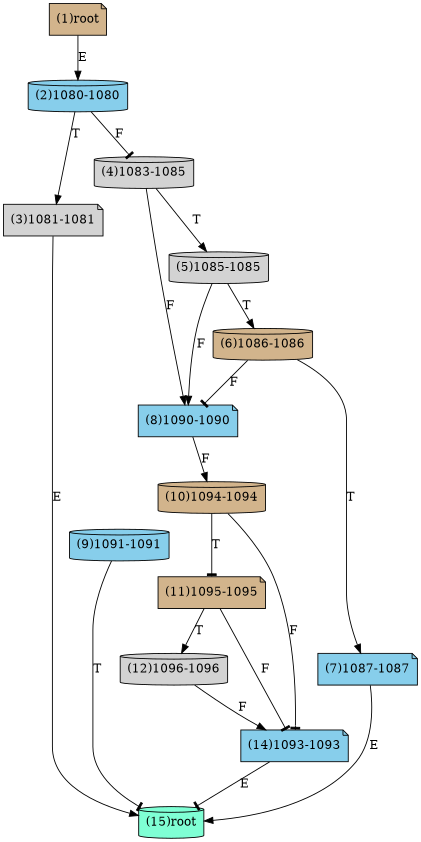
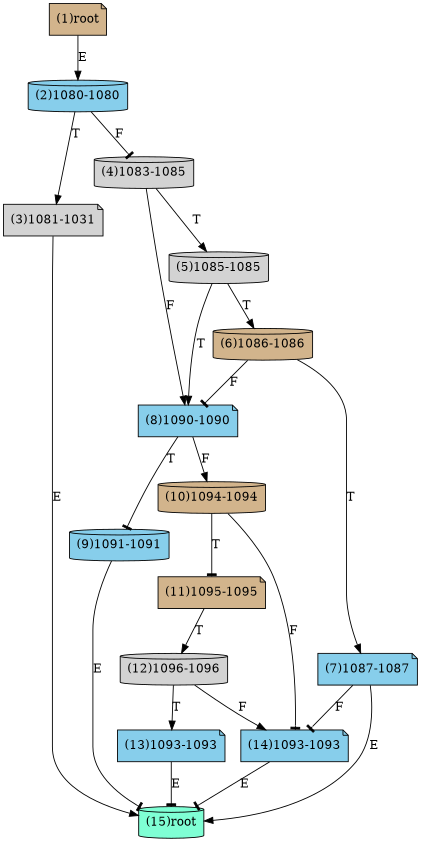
(53, 220) -> (53, 220)
(201, 344) -> (201, 344)
none -> (151, 480)
(252, 667) -> (333, 706)
(98, 669) -> (98, 669)
none -> (171, 746)
